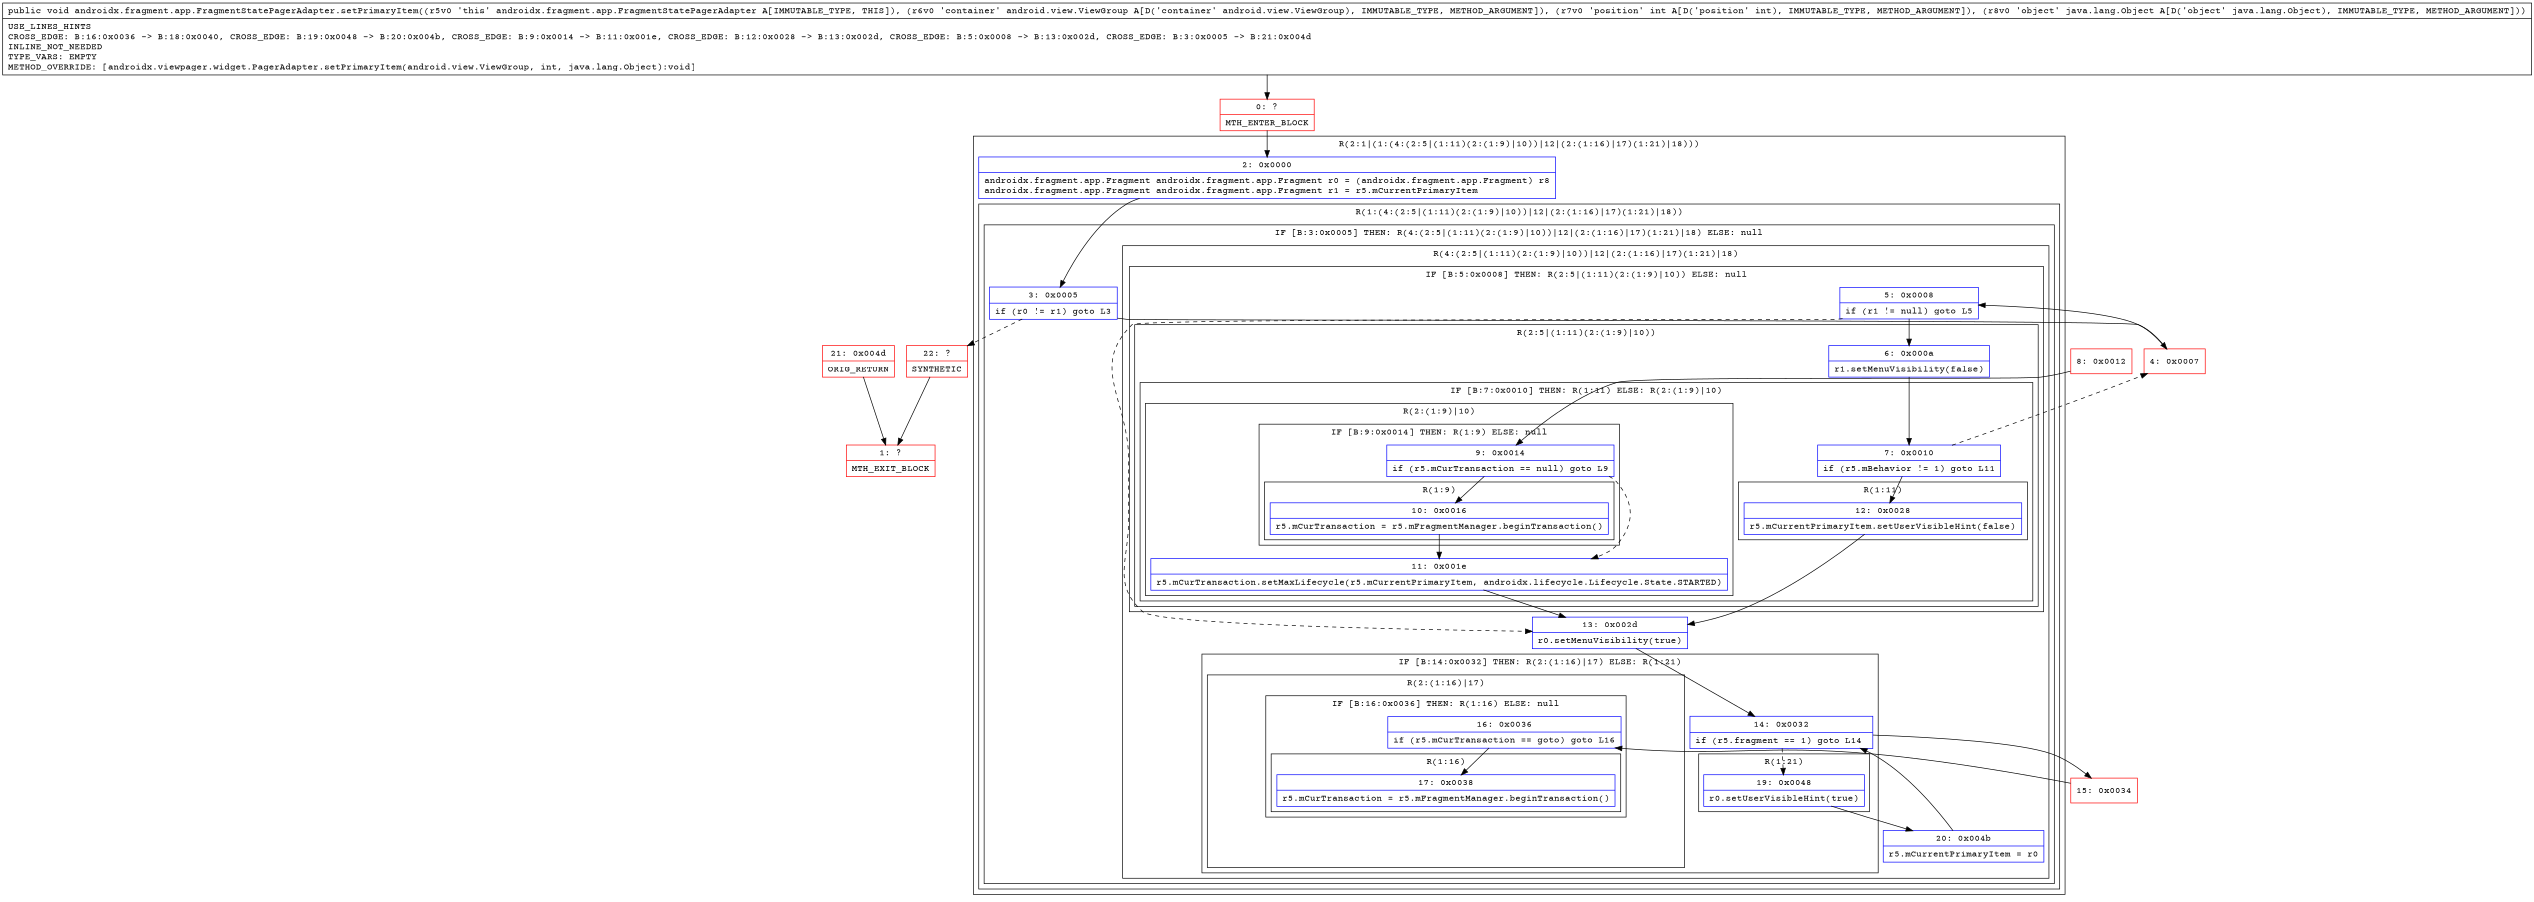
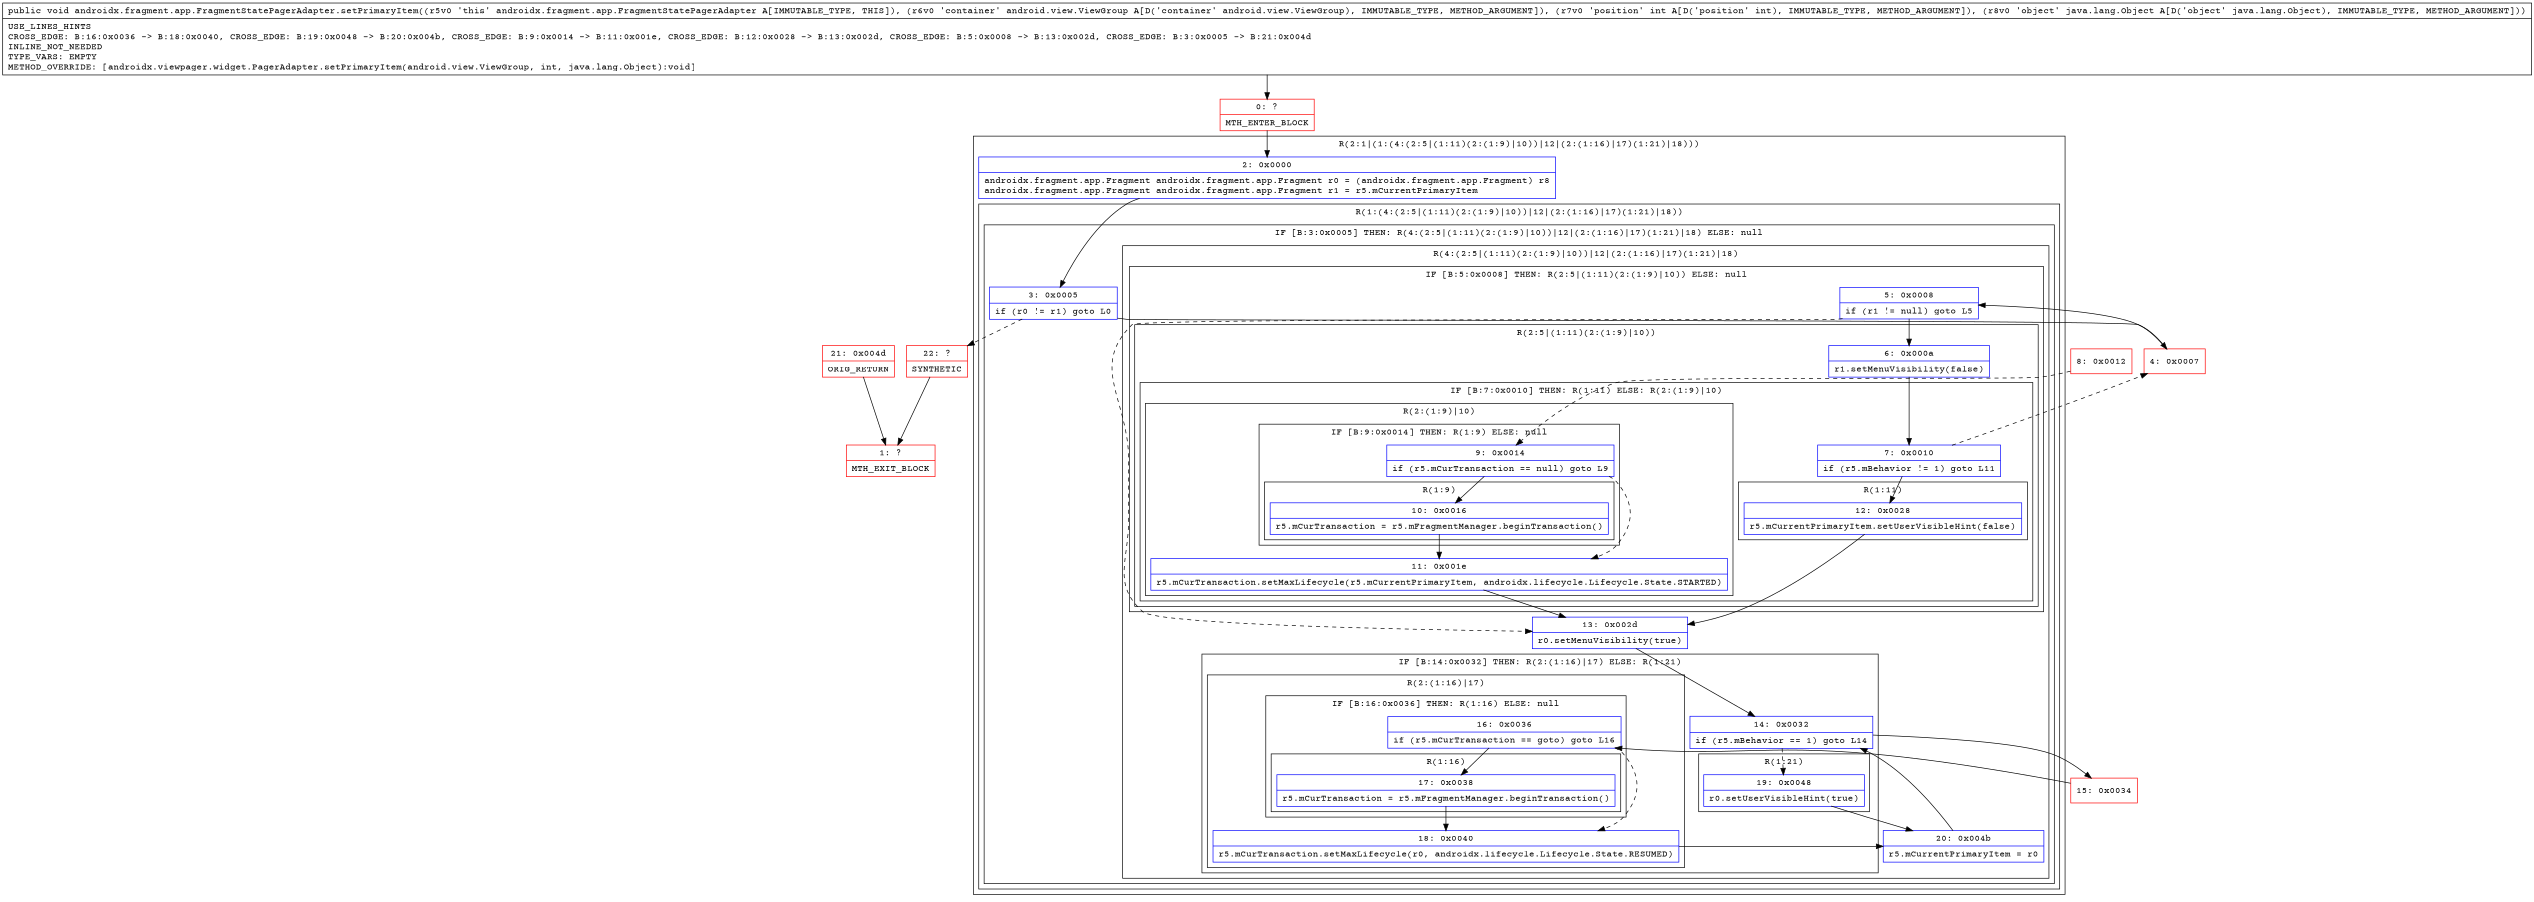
(1053, 311) -> (1053, 311)
(1788, 378) -> (1788, 378)
(1779, 740) -> (1781, 740)
none -> (1446, 846)
